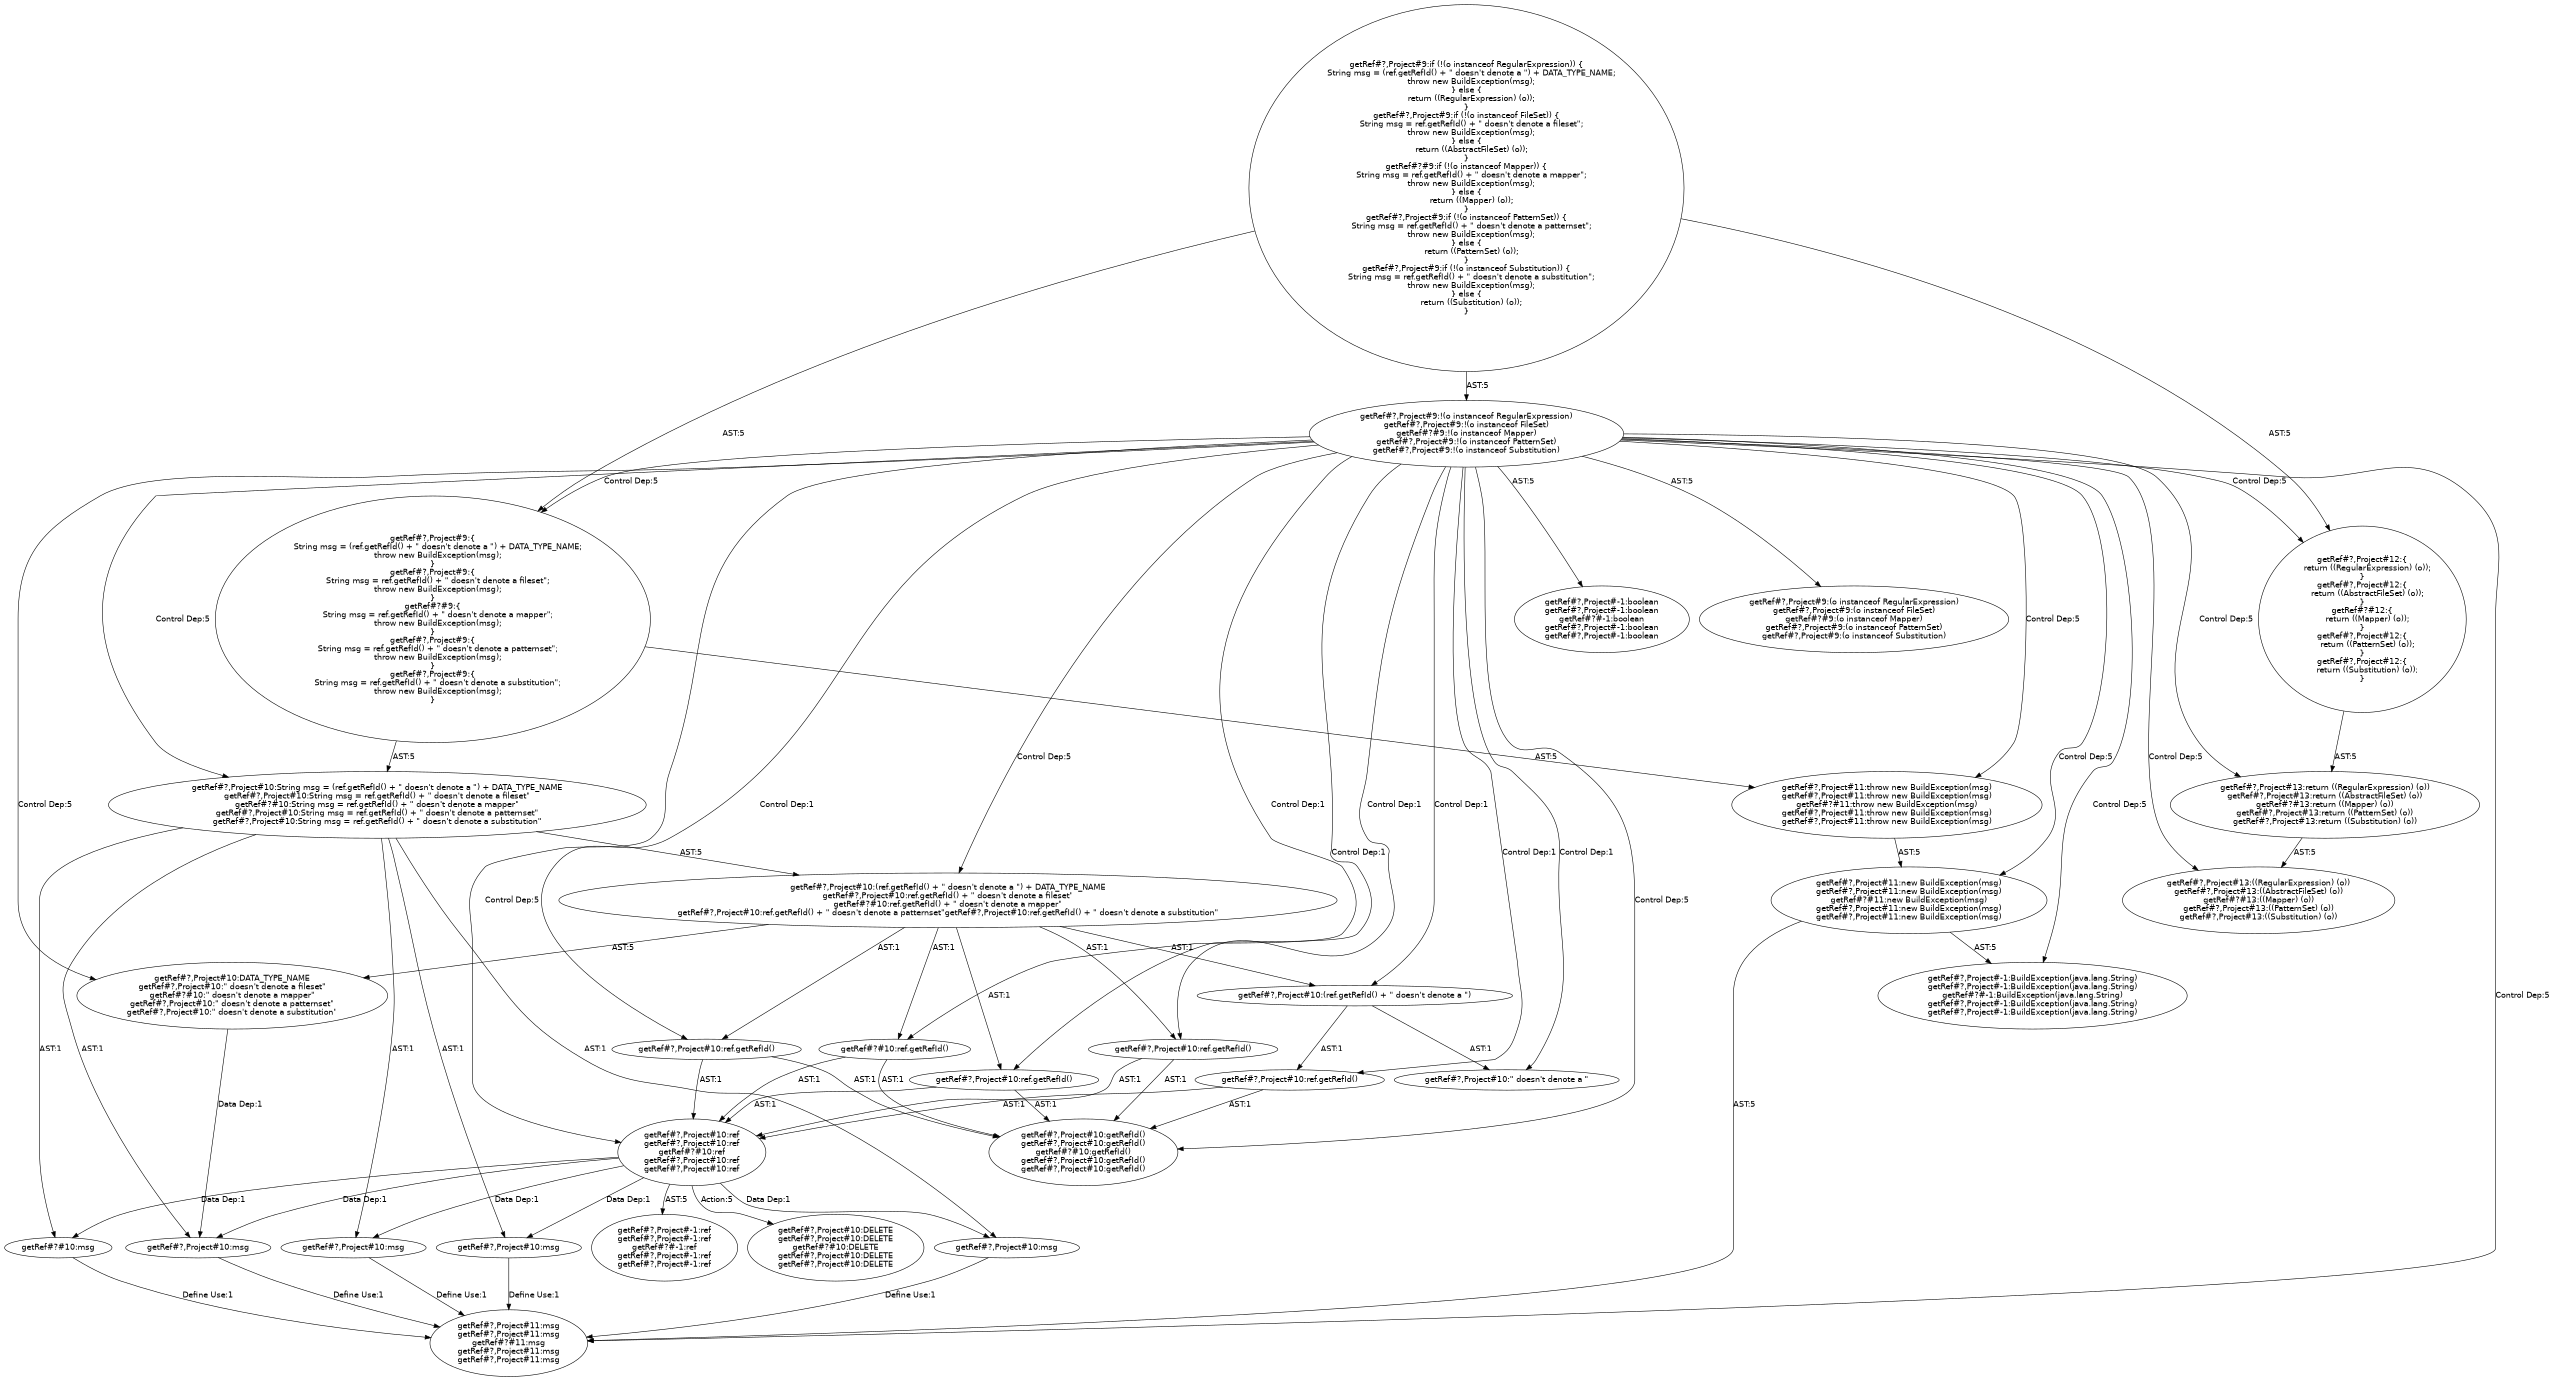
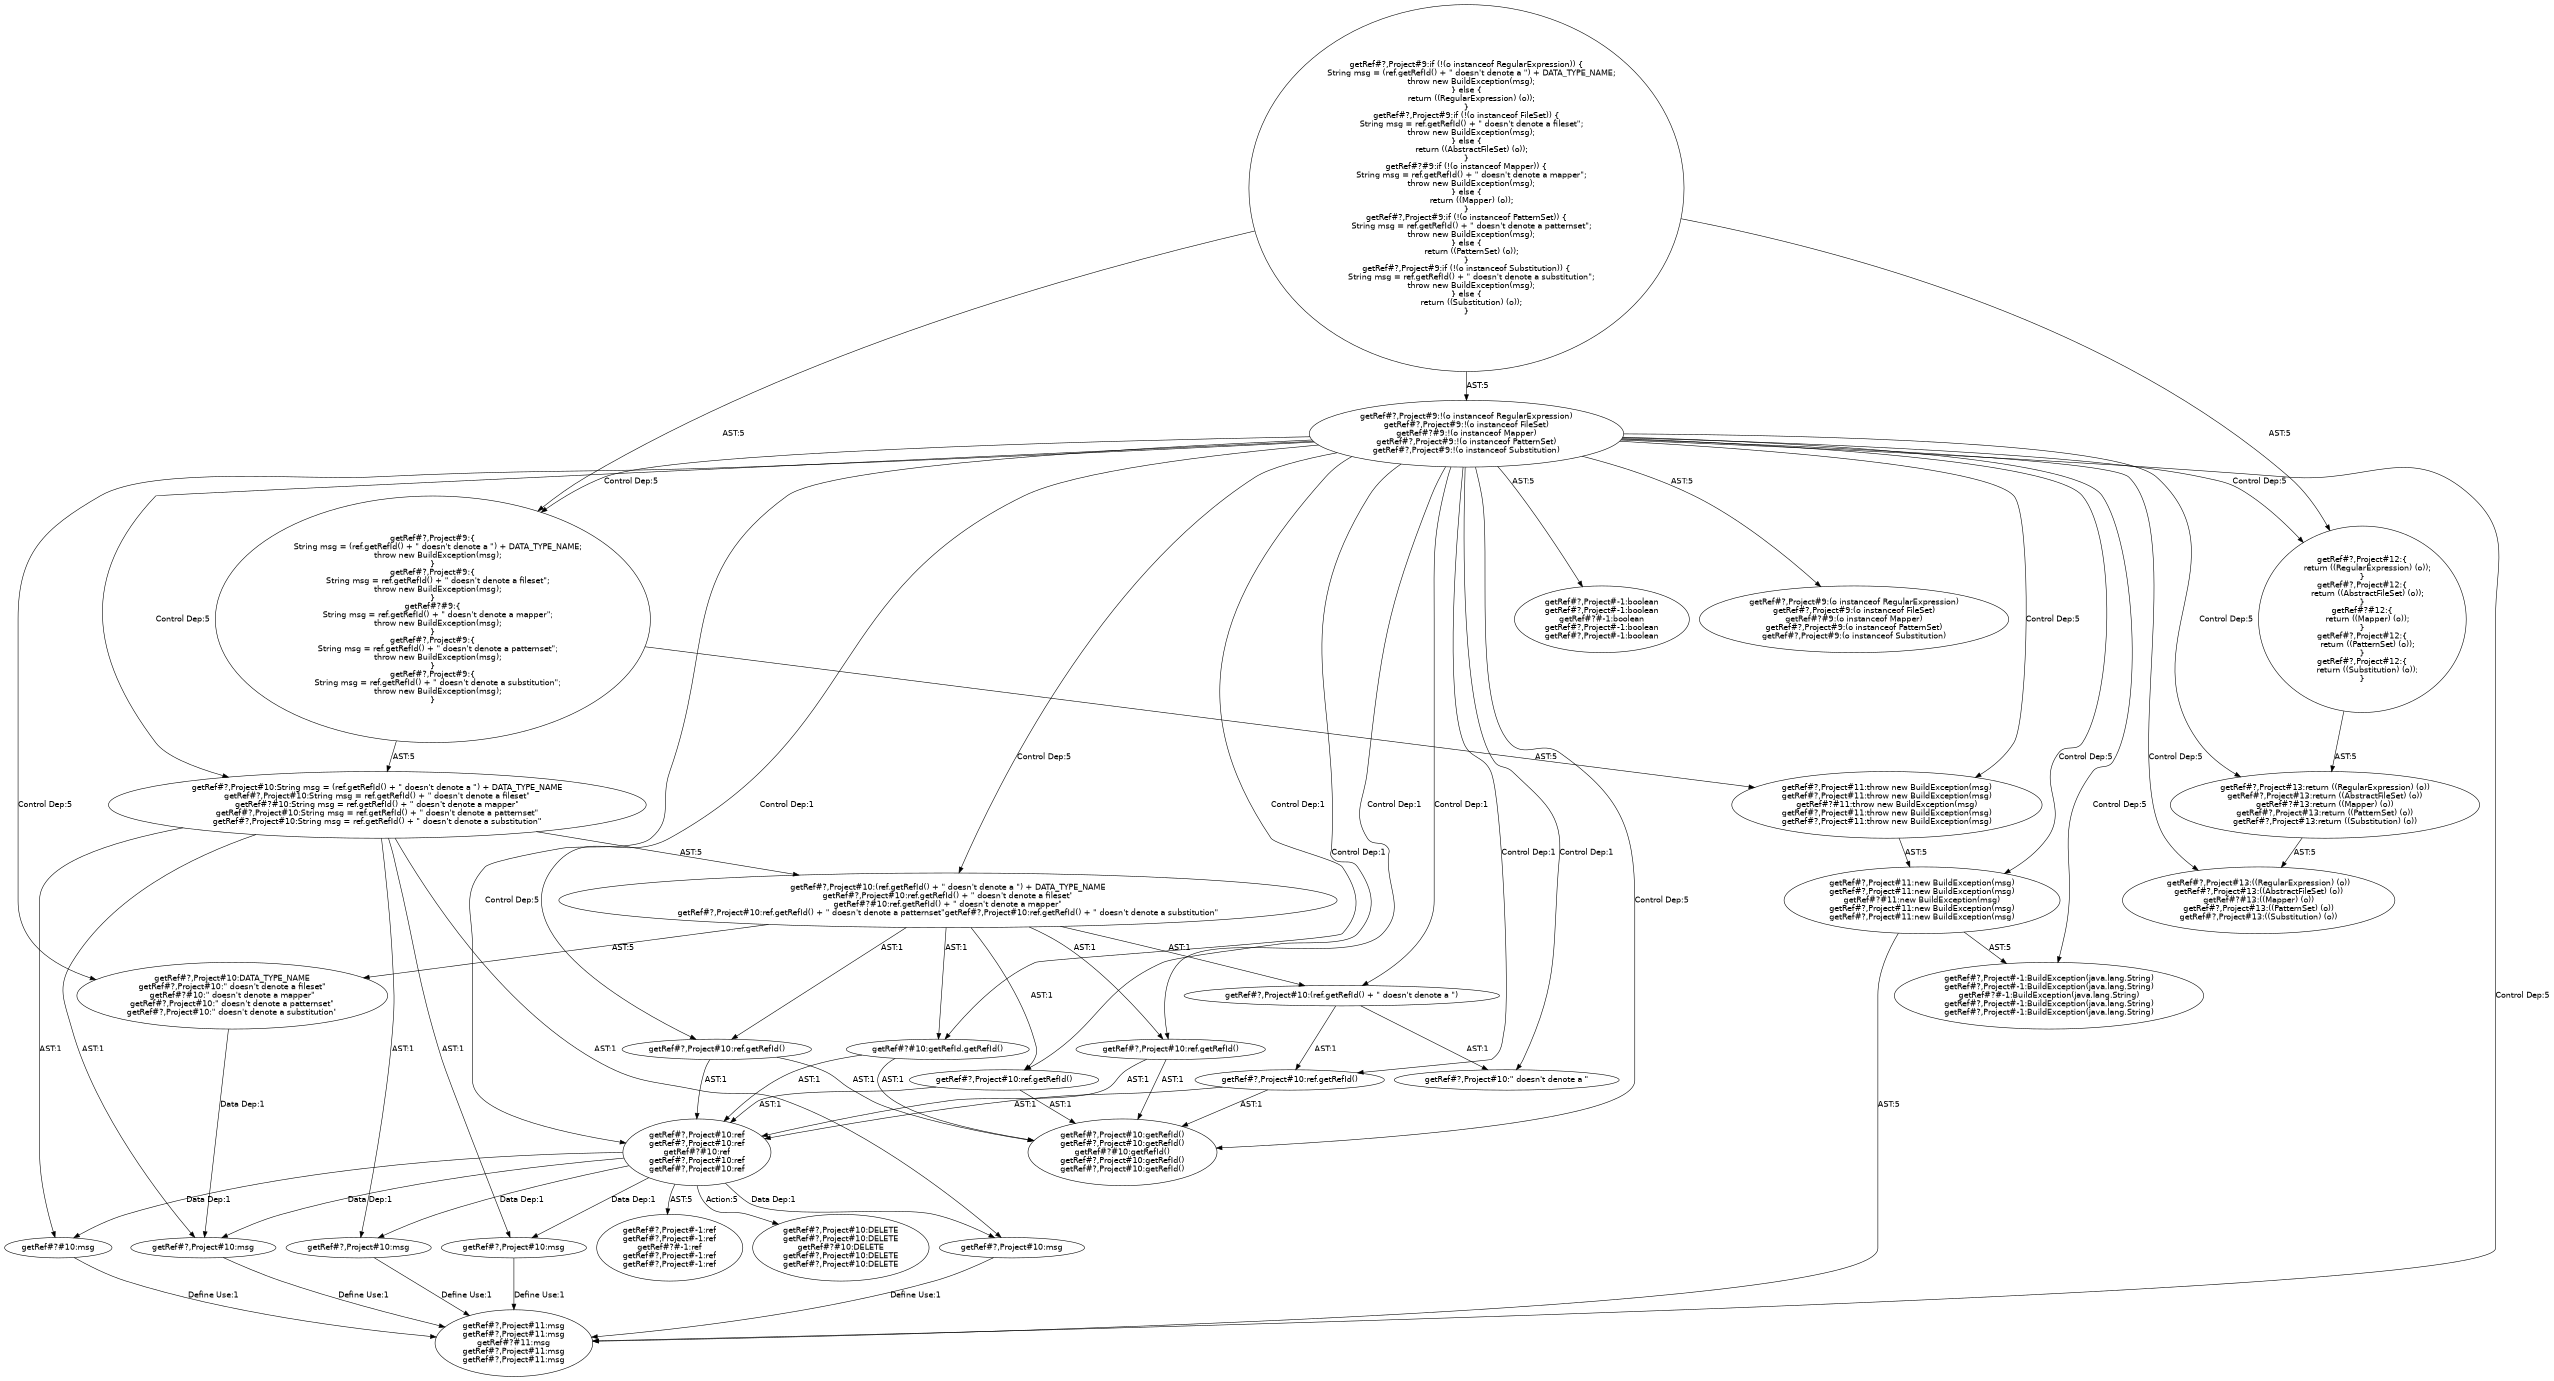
(895, 1049) -> (938, 1049)
